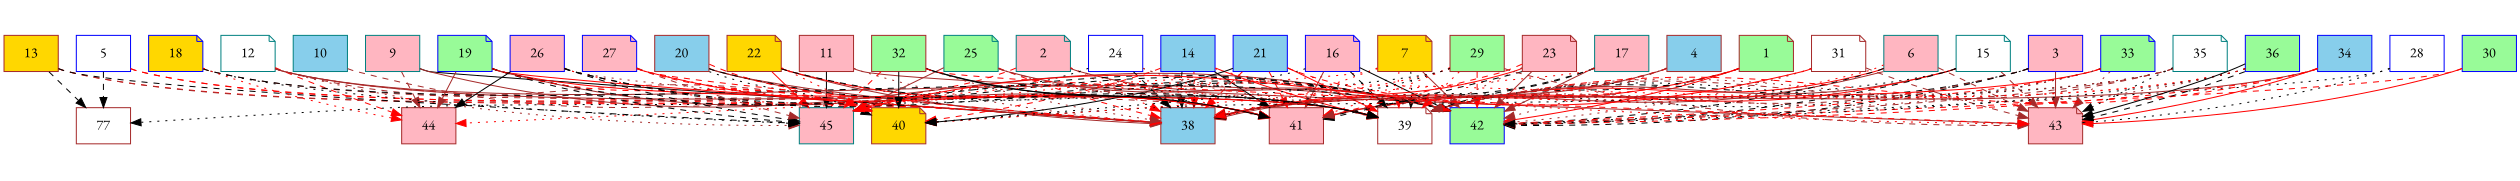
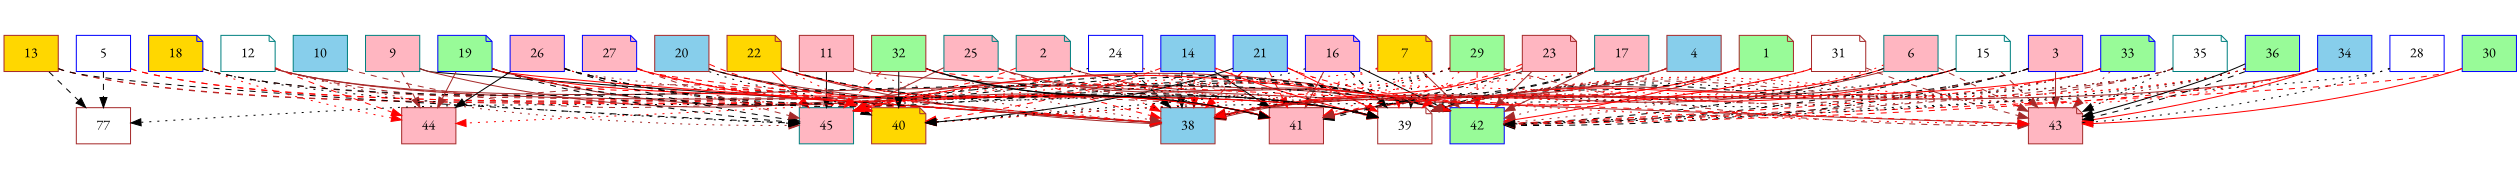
(971, 53) -> (971, 53)
(1880, 91) -> (1880, 91)
